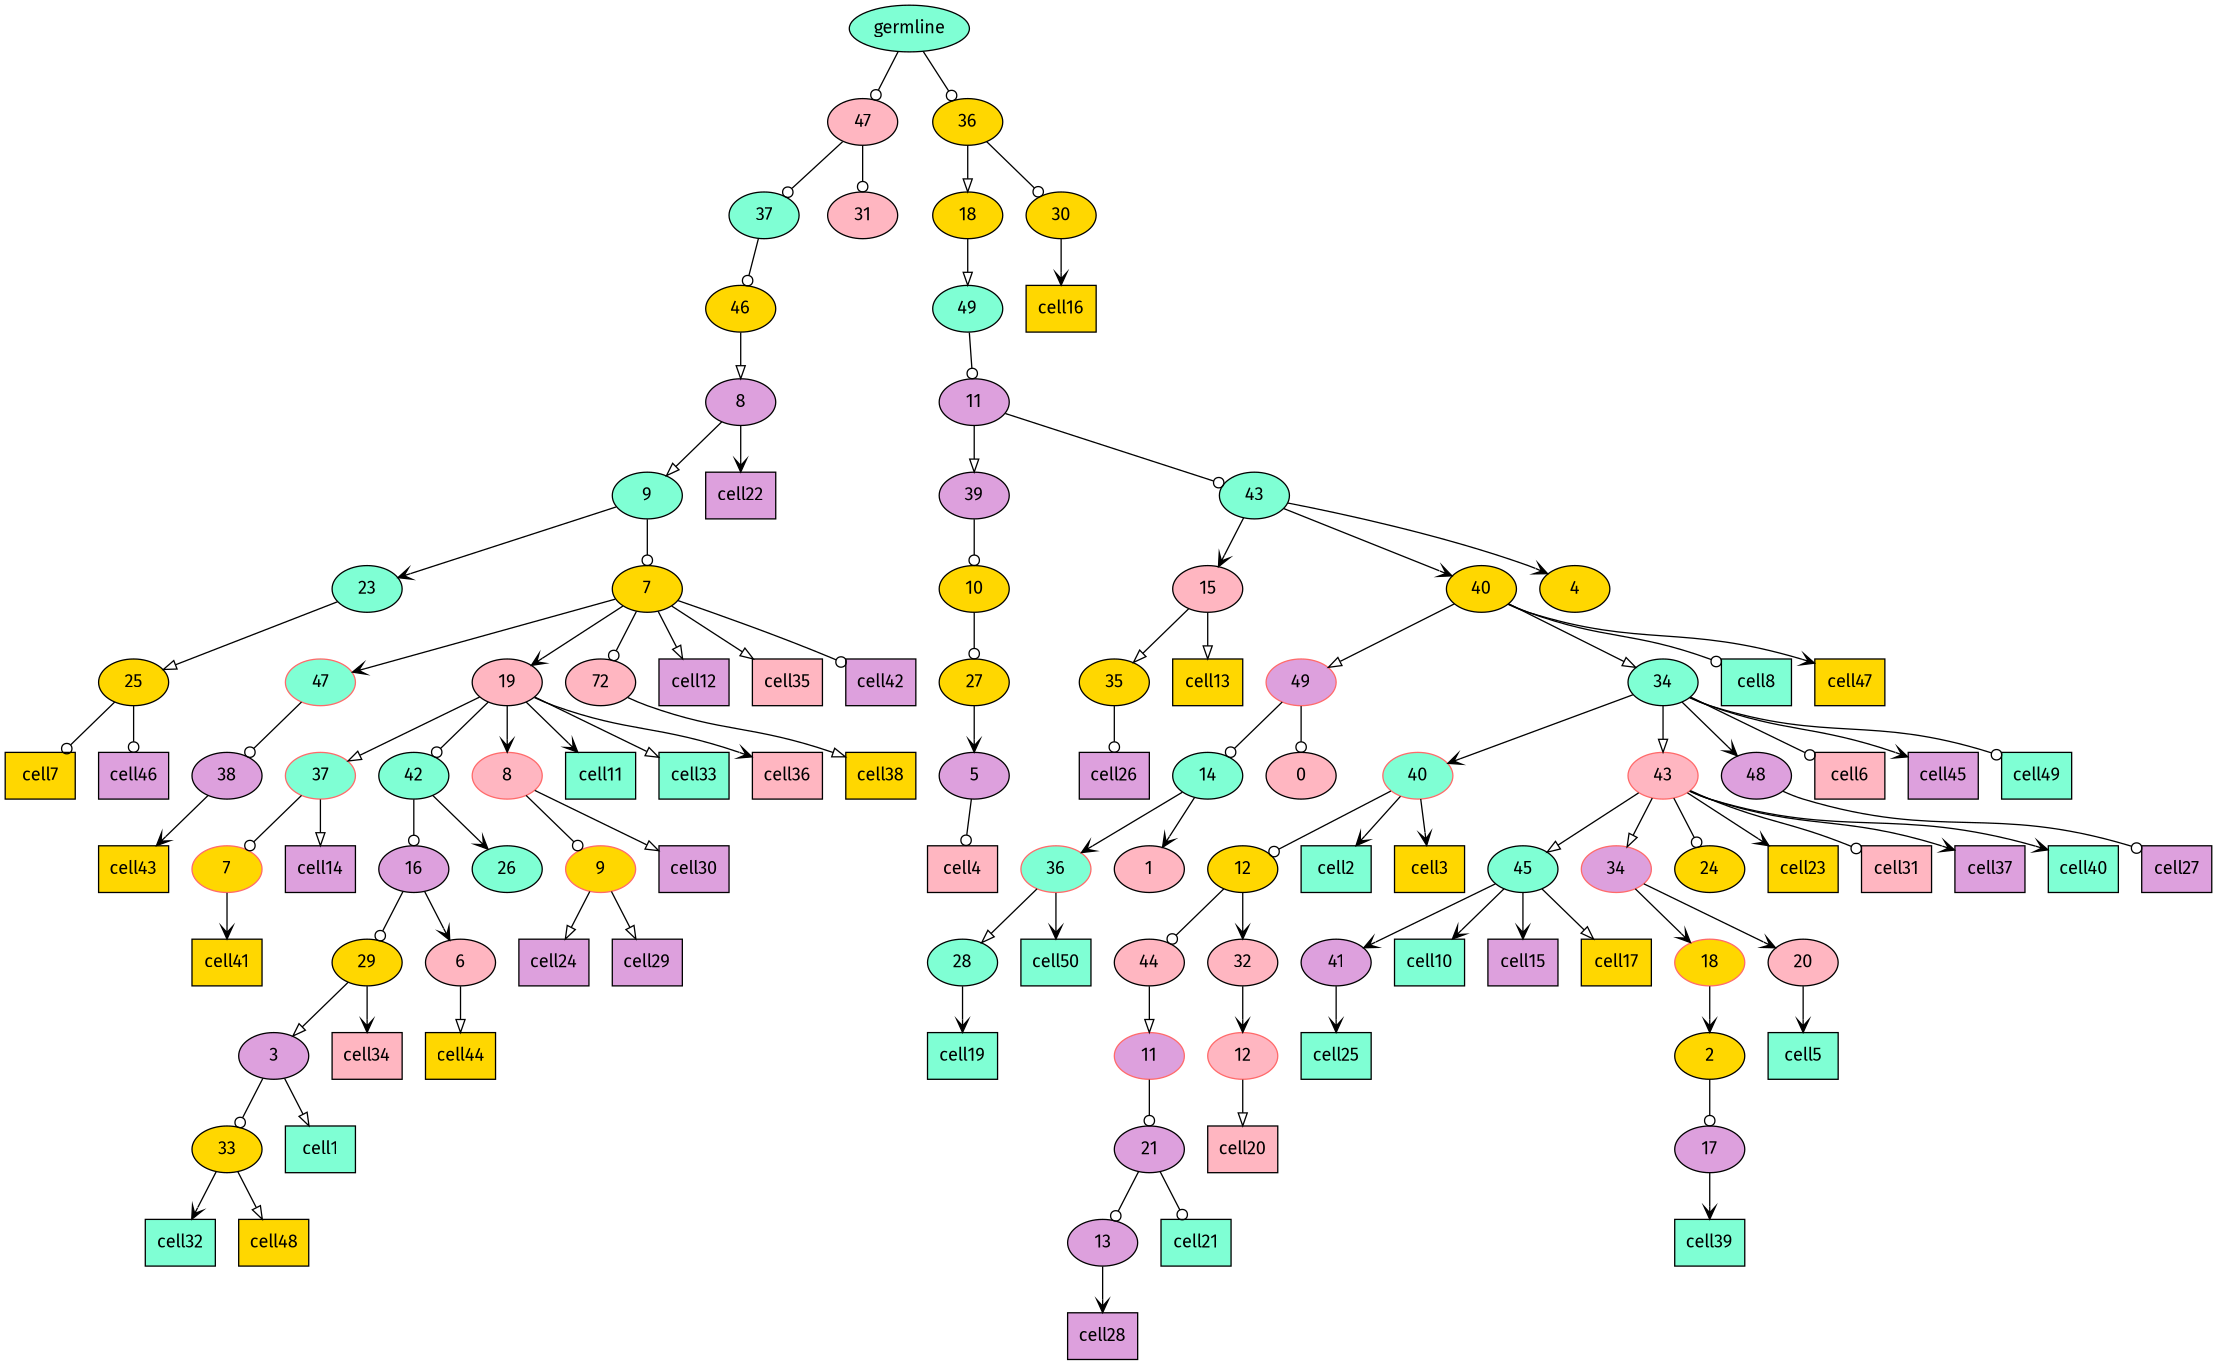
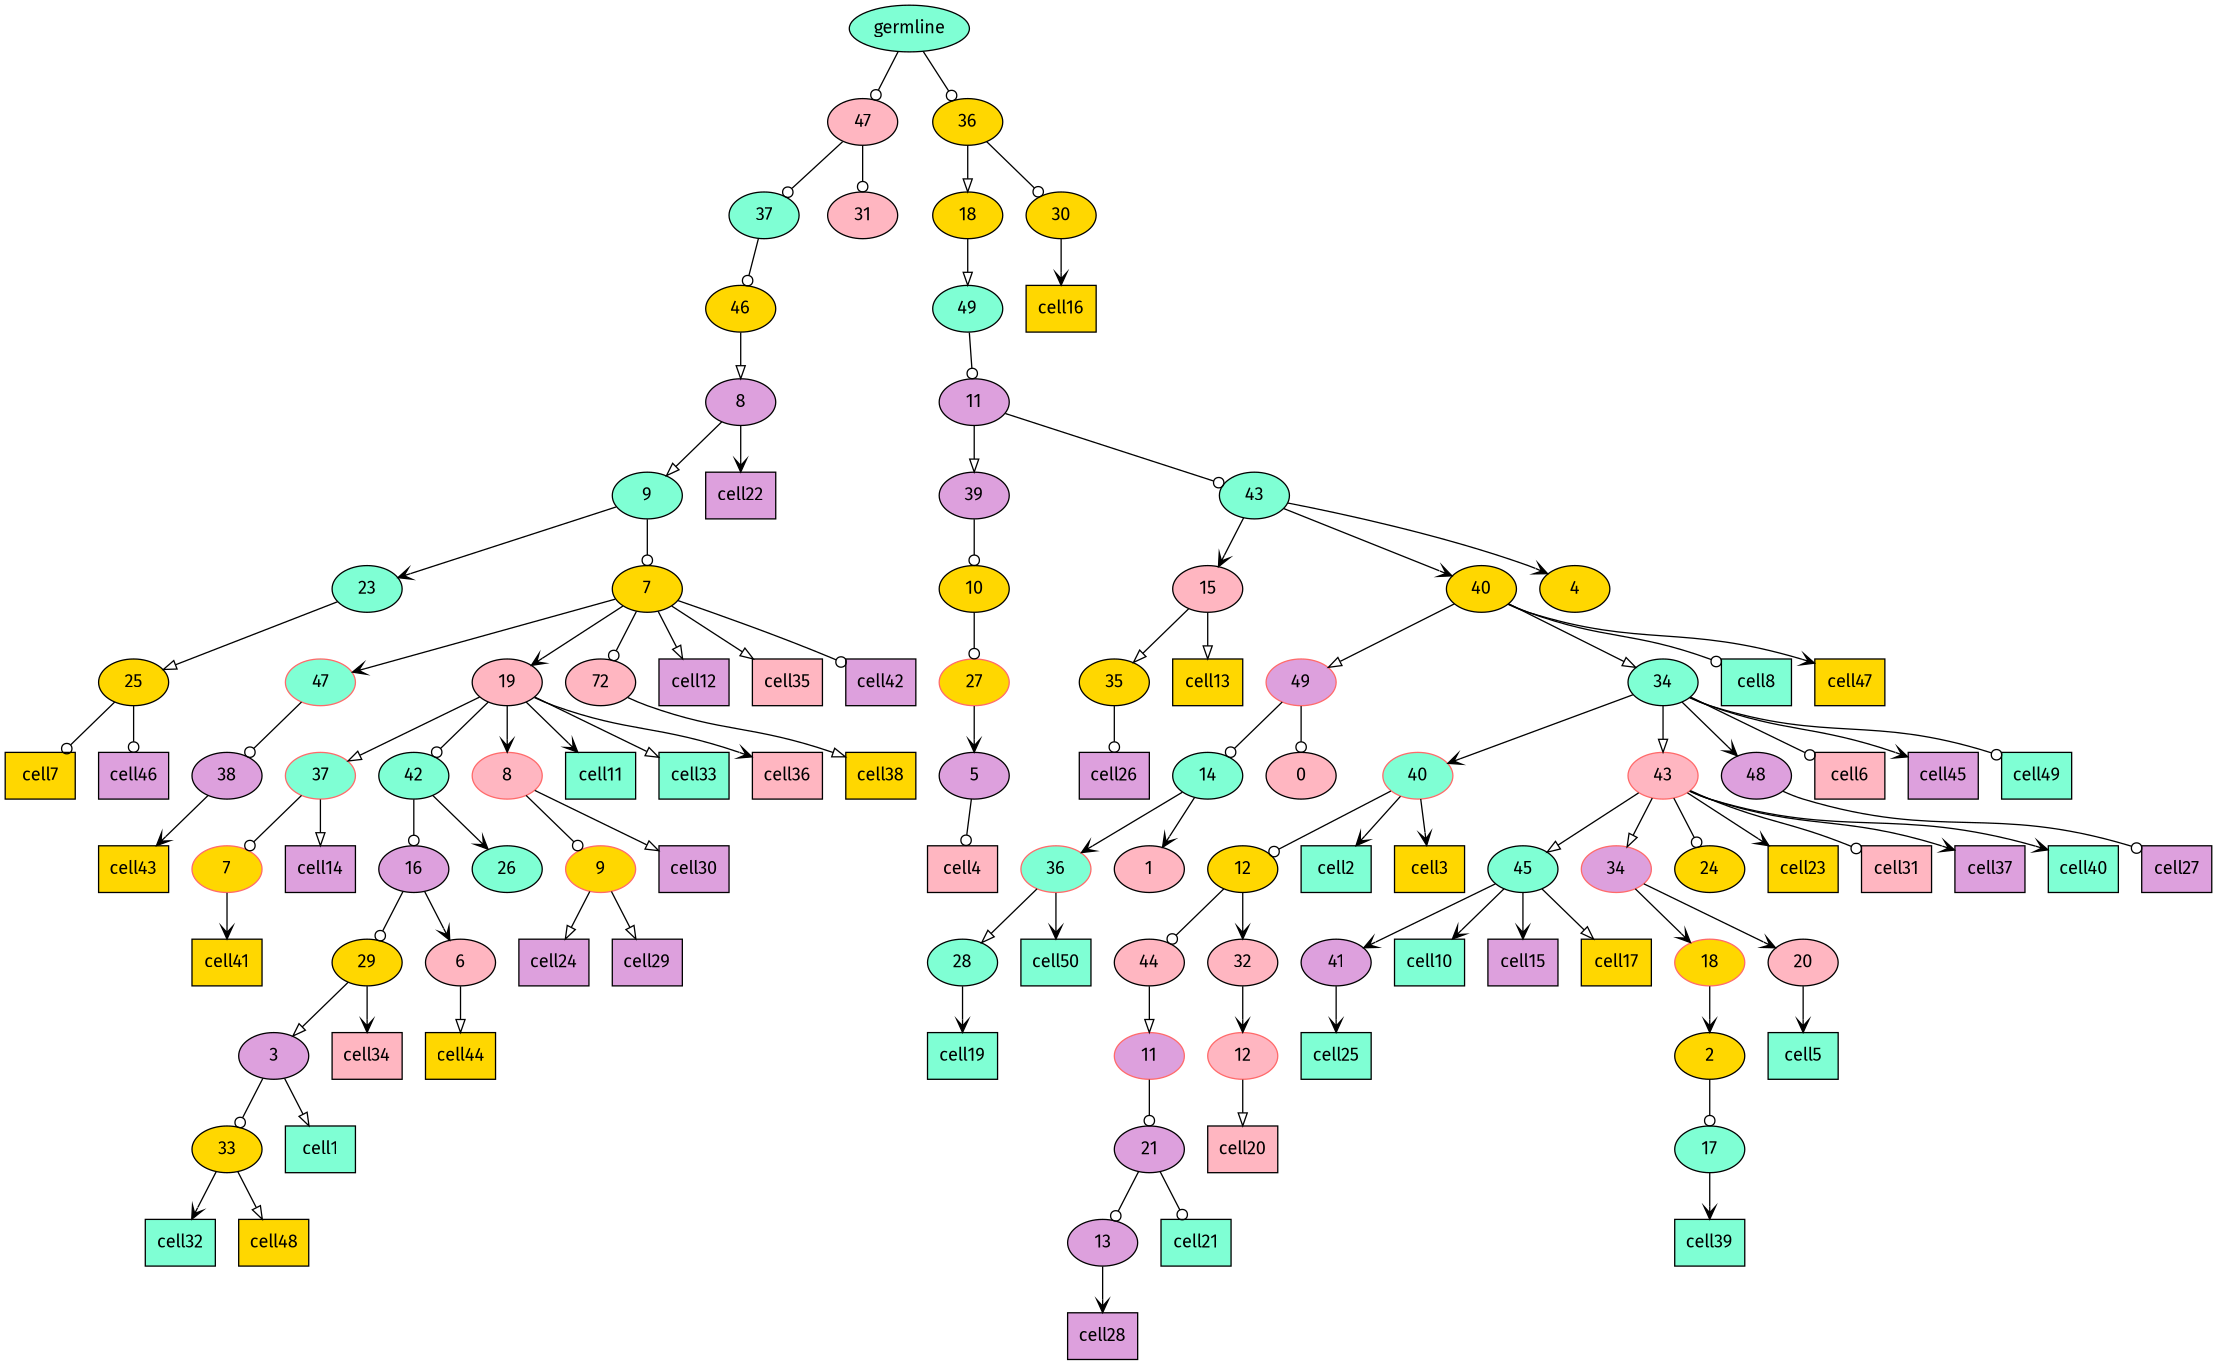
(974, 682) -> (974, 682)
(1710, 1149) -> (1710, 1149)
